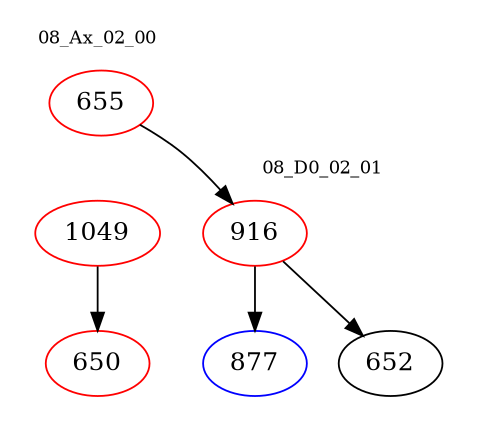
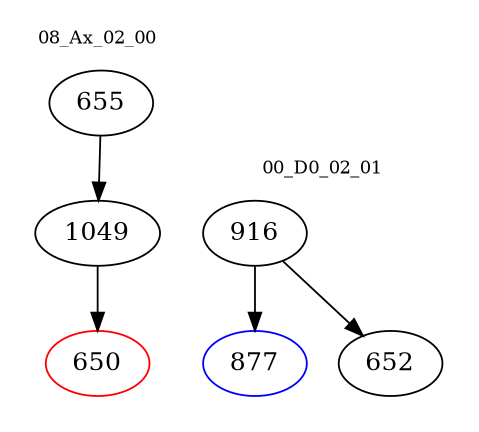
(101, 103) -> (101, 103)
(323, 169) -> (323, 169)
(201, 170) -> (100, 159)
(98, 233) -> (98, 233)
(255, 233) -> (255, 233)
